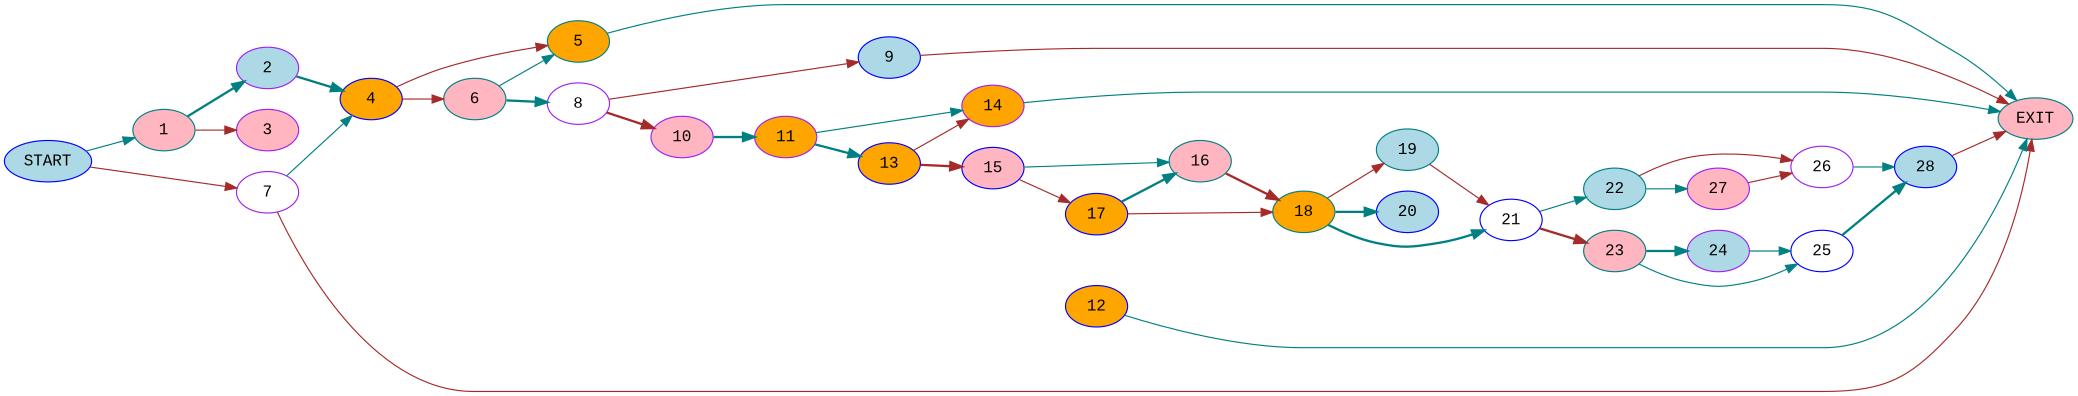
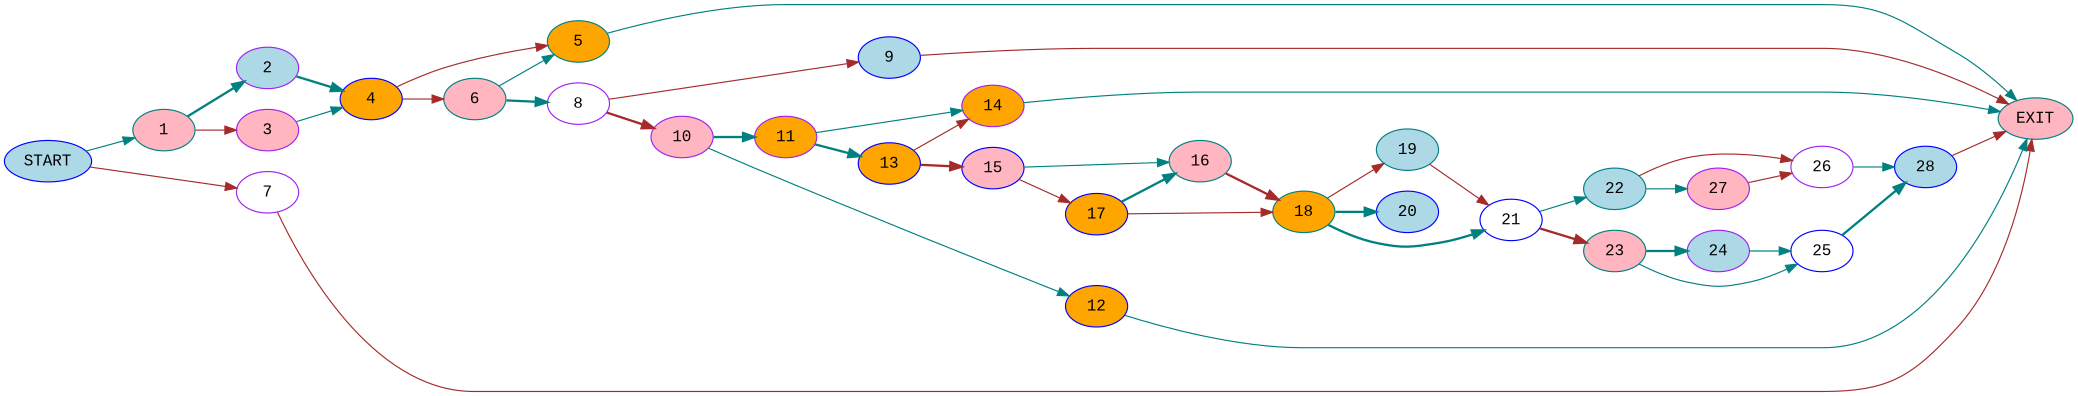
(315, 150) -> (314, 116)
none -> (883, 221)
